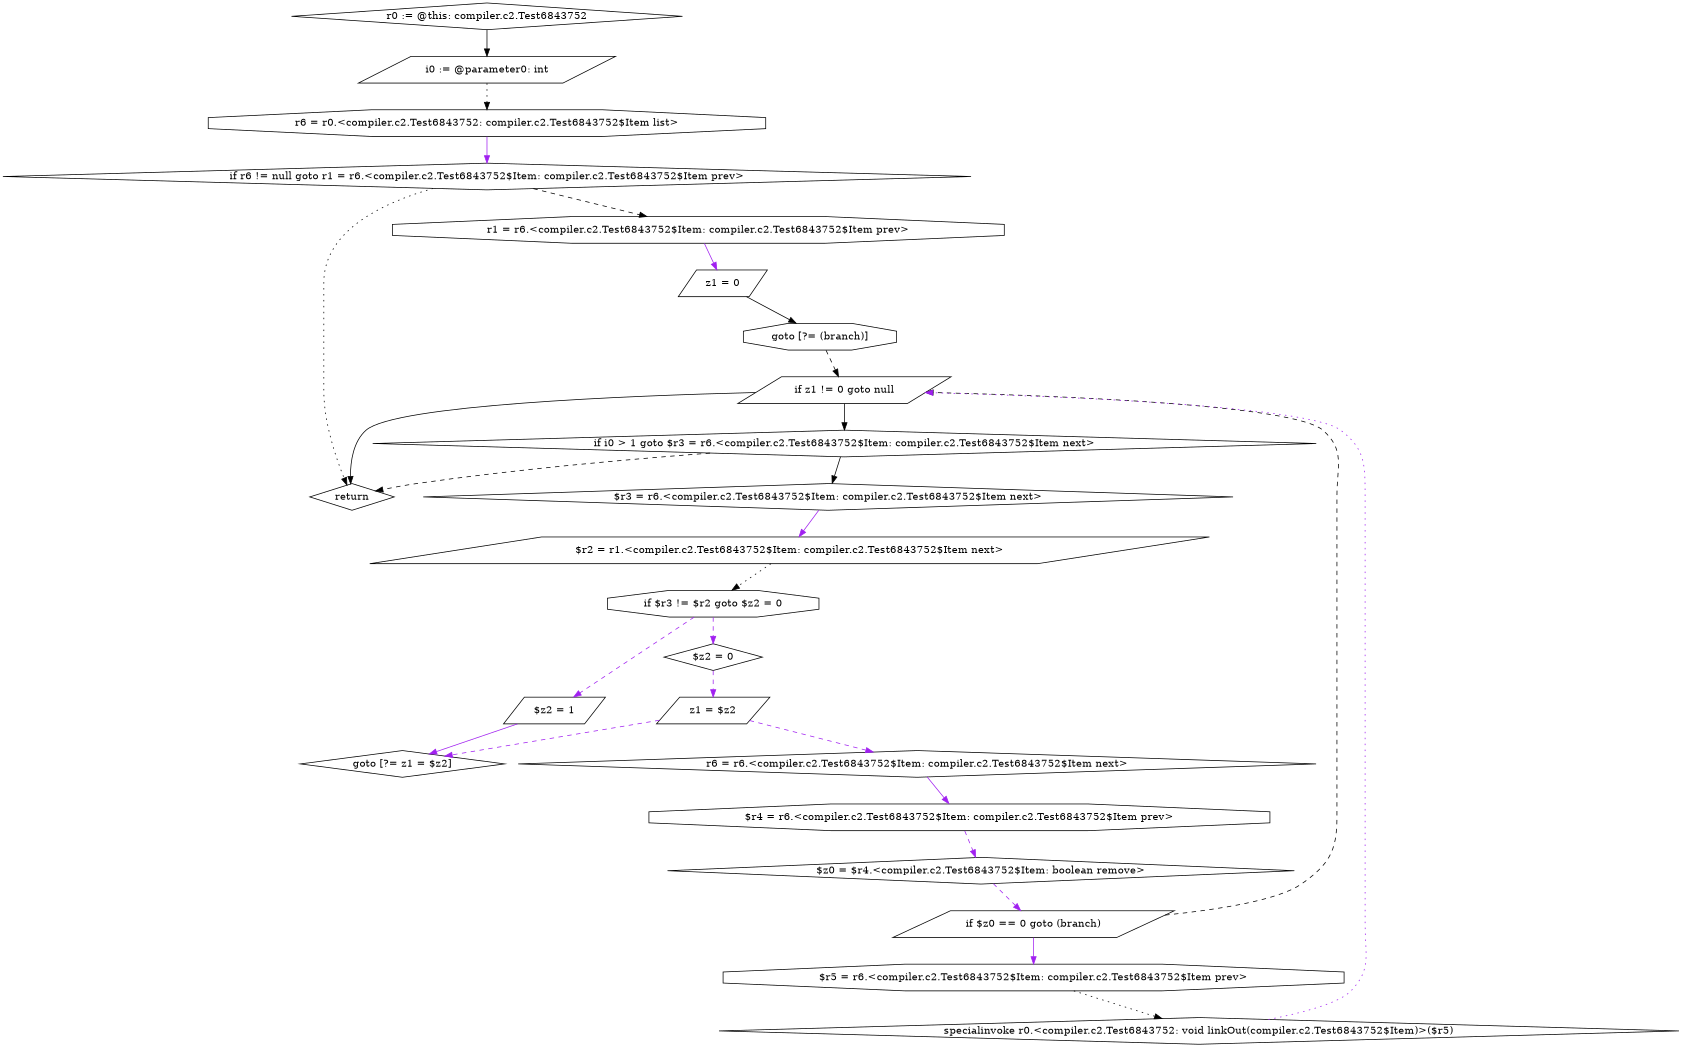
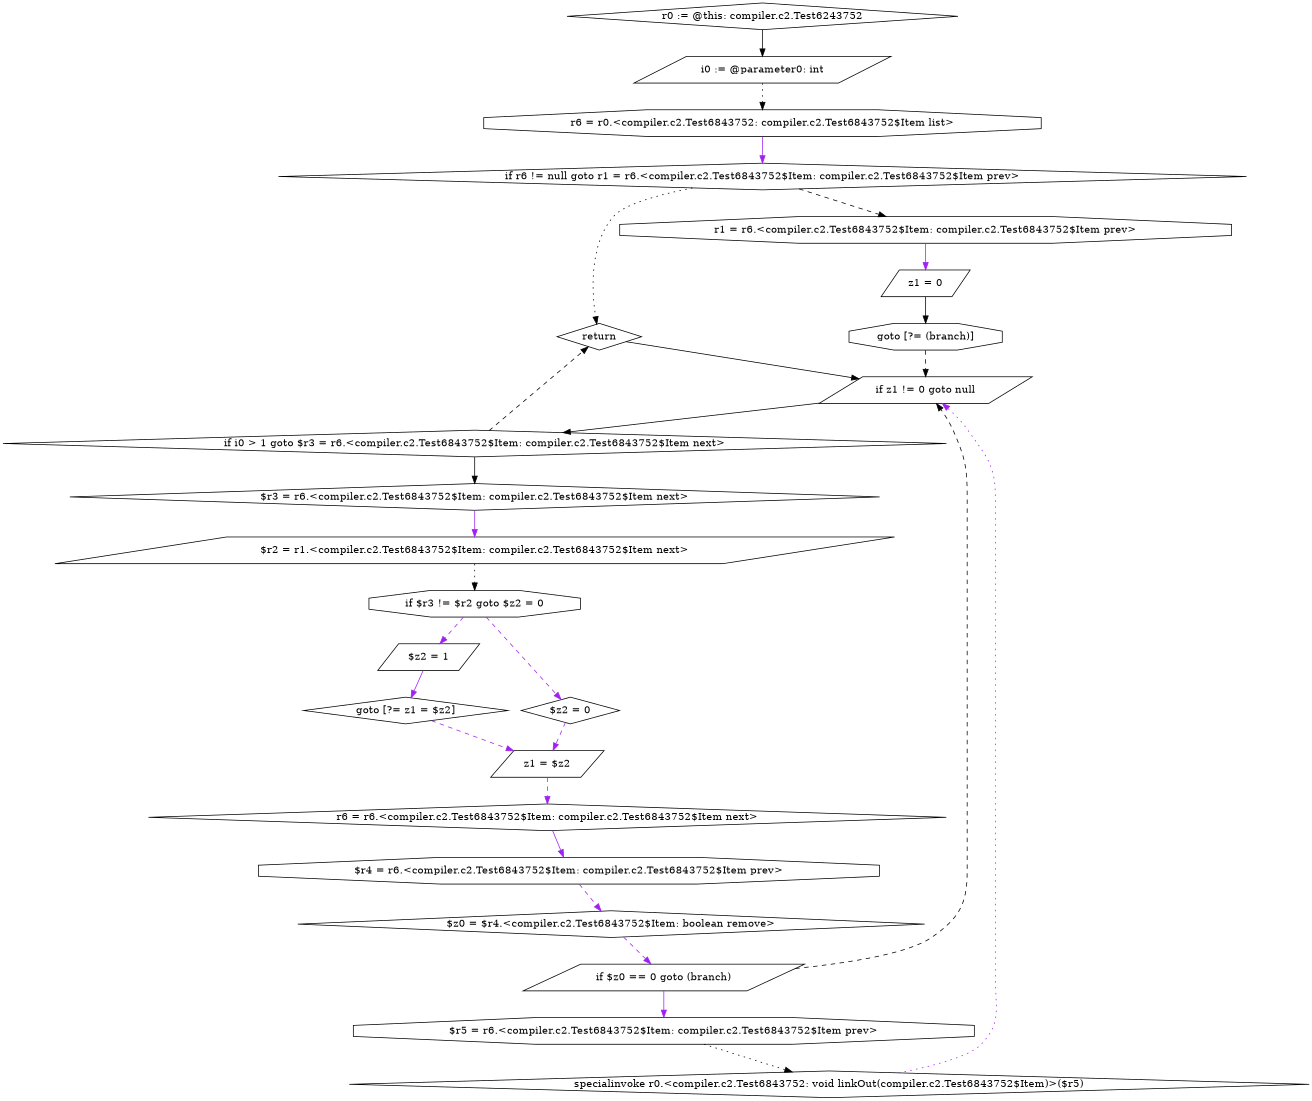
(487, 16) -> (763, 16)
(534, 402) -> (739, 360)
(556, 738) -> (469, 734)
